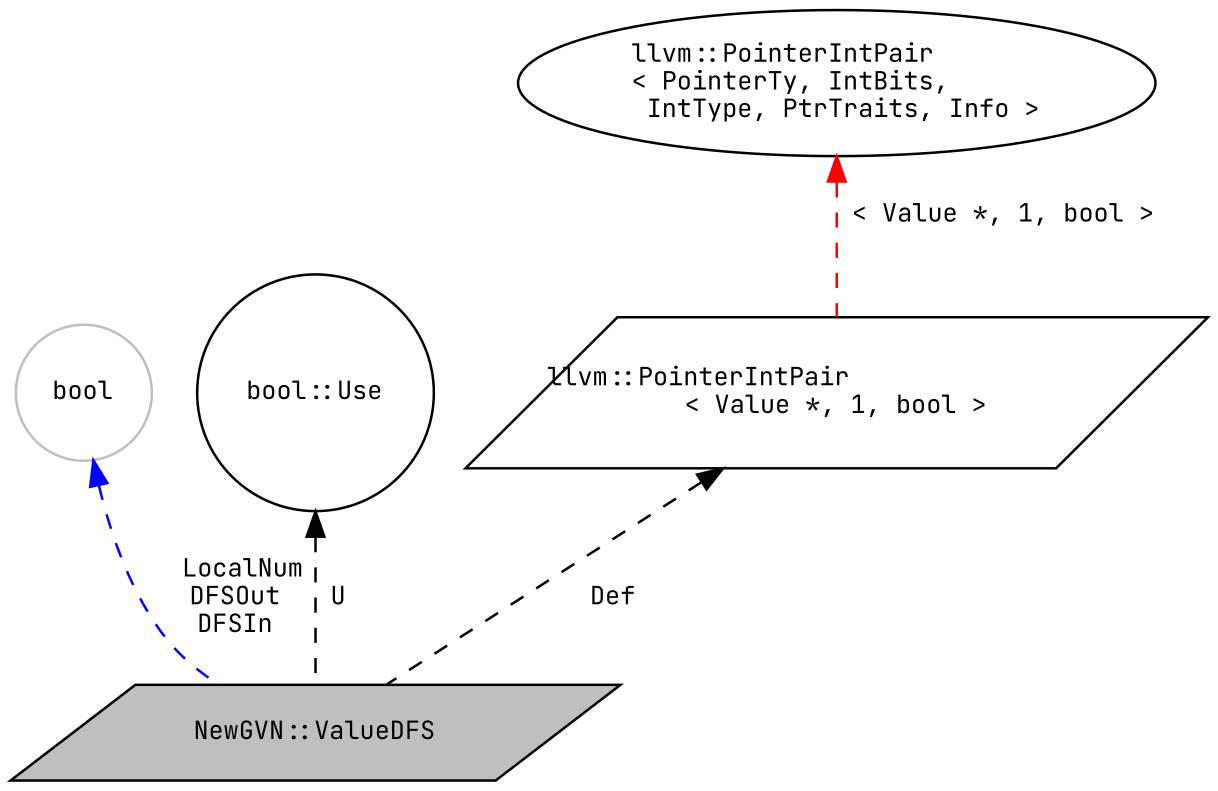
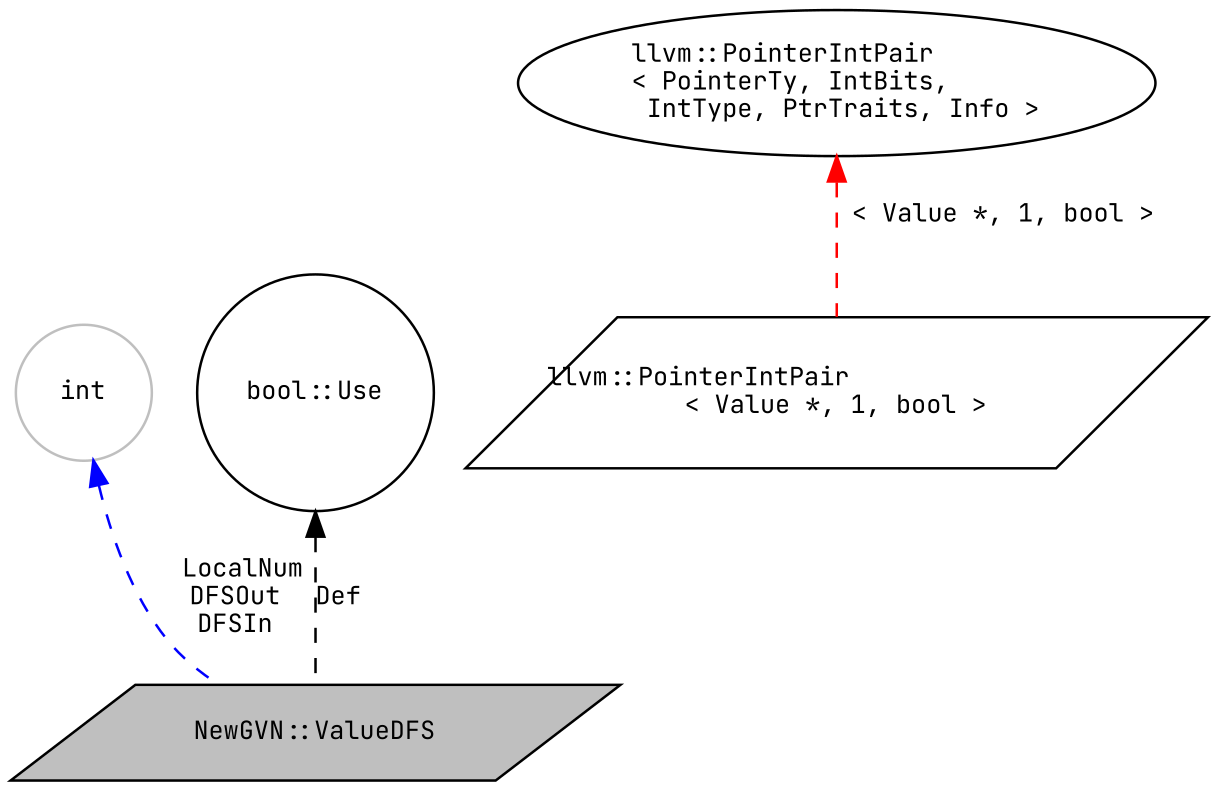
(84, 393) -> (84, 393)
(544, 583) -> none
(332, 598) -> (332, 598)
